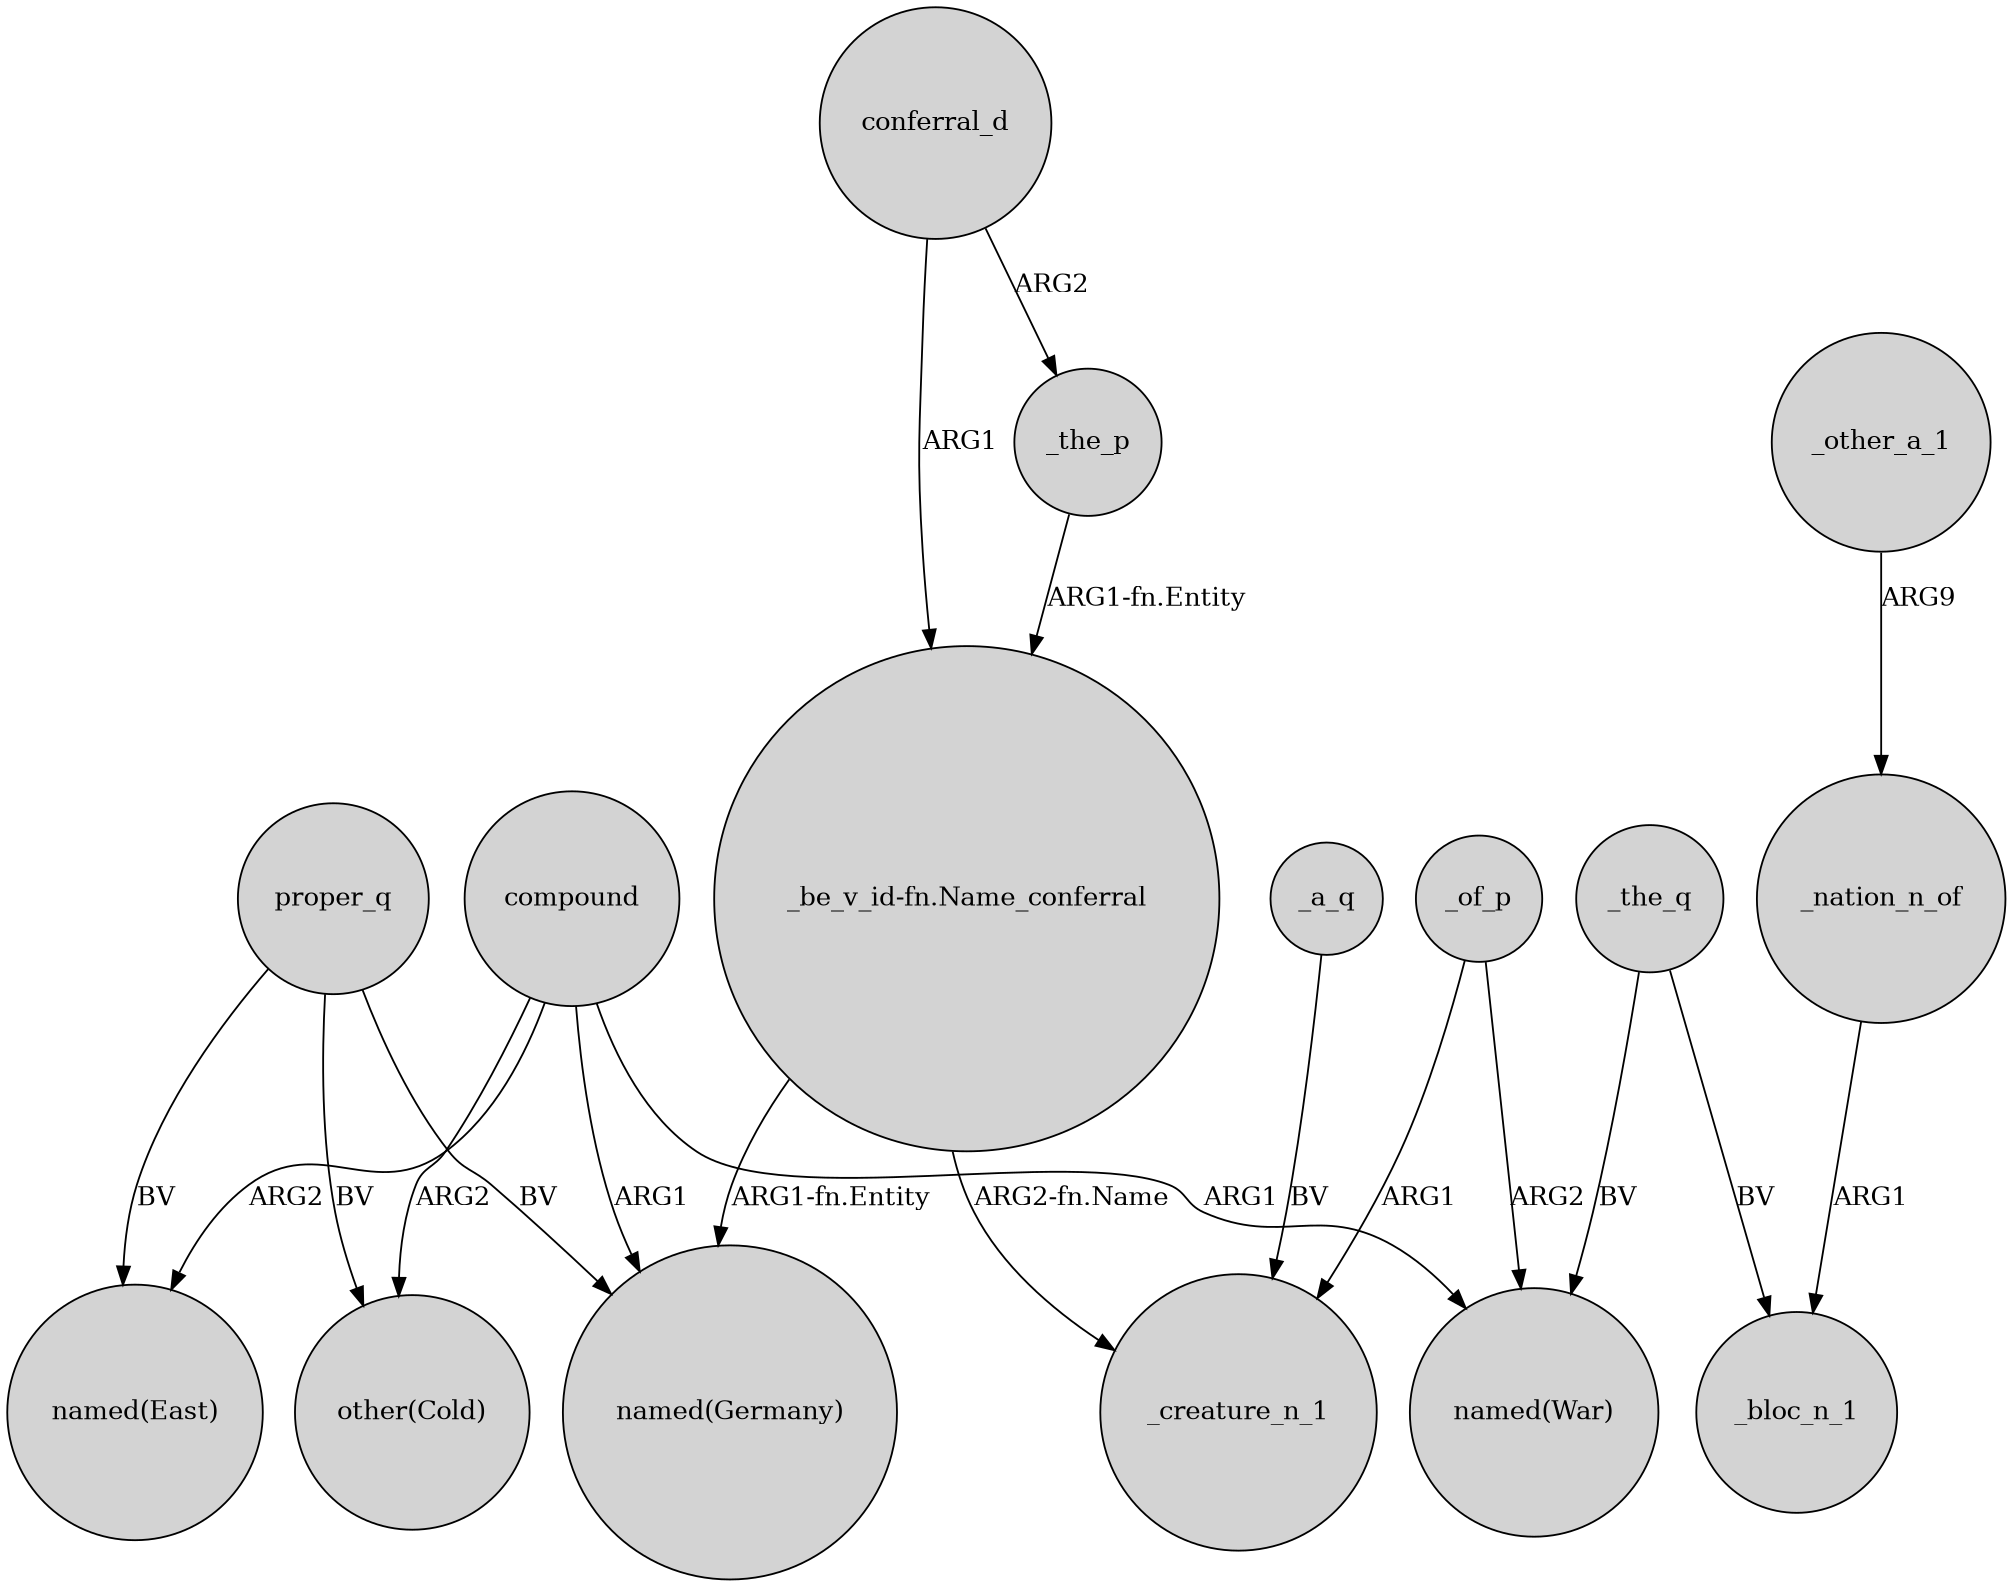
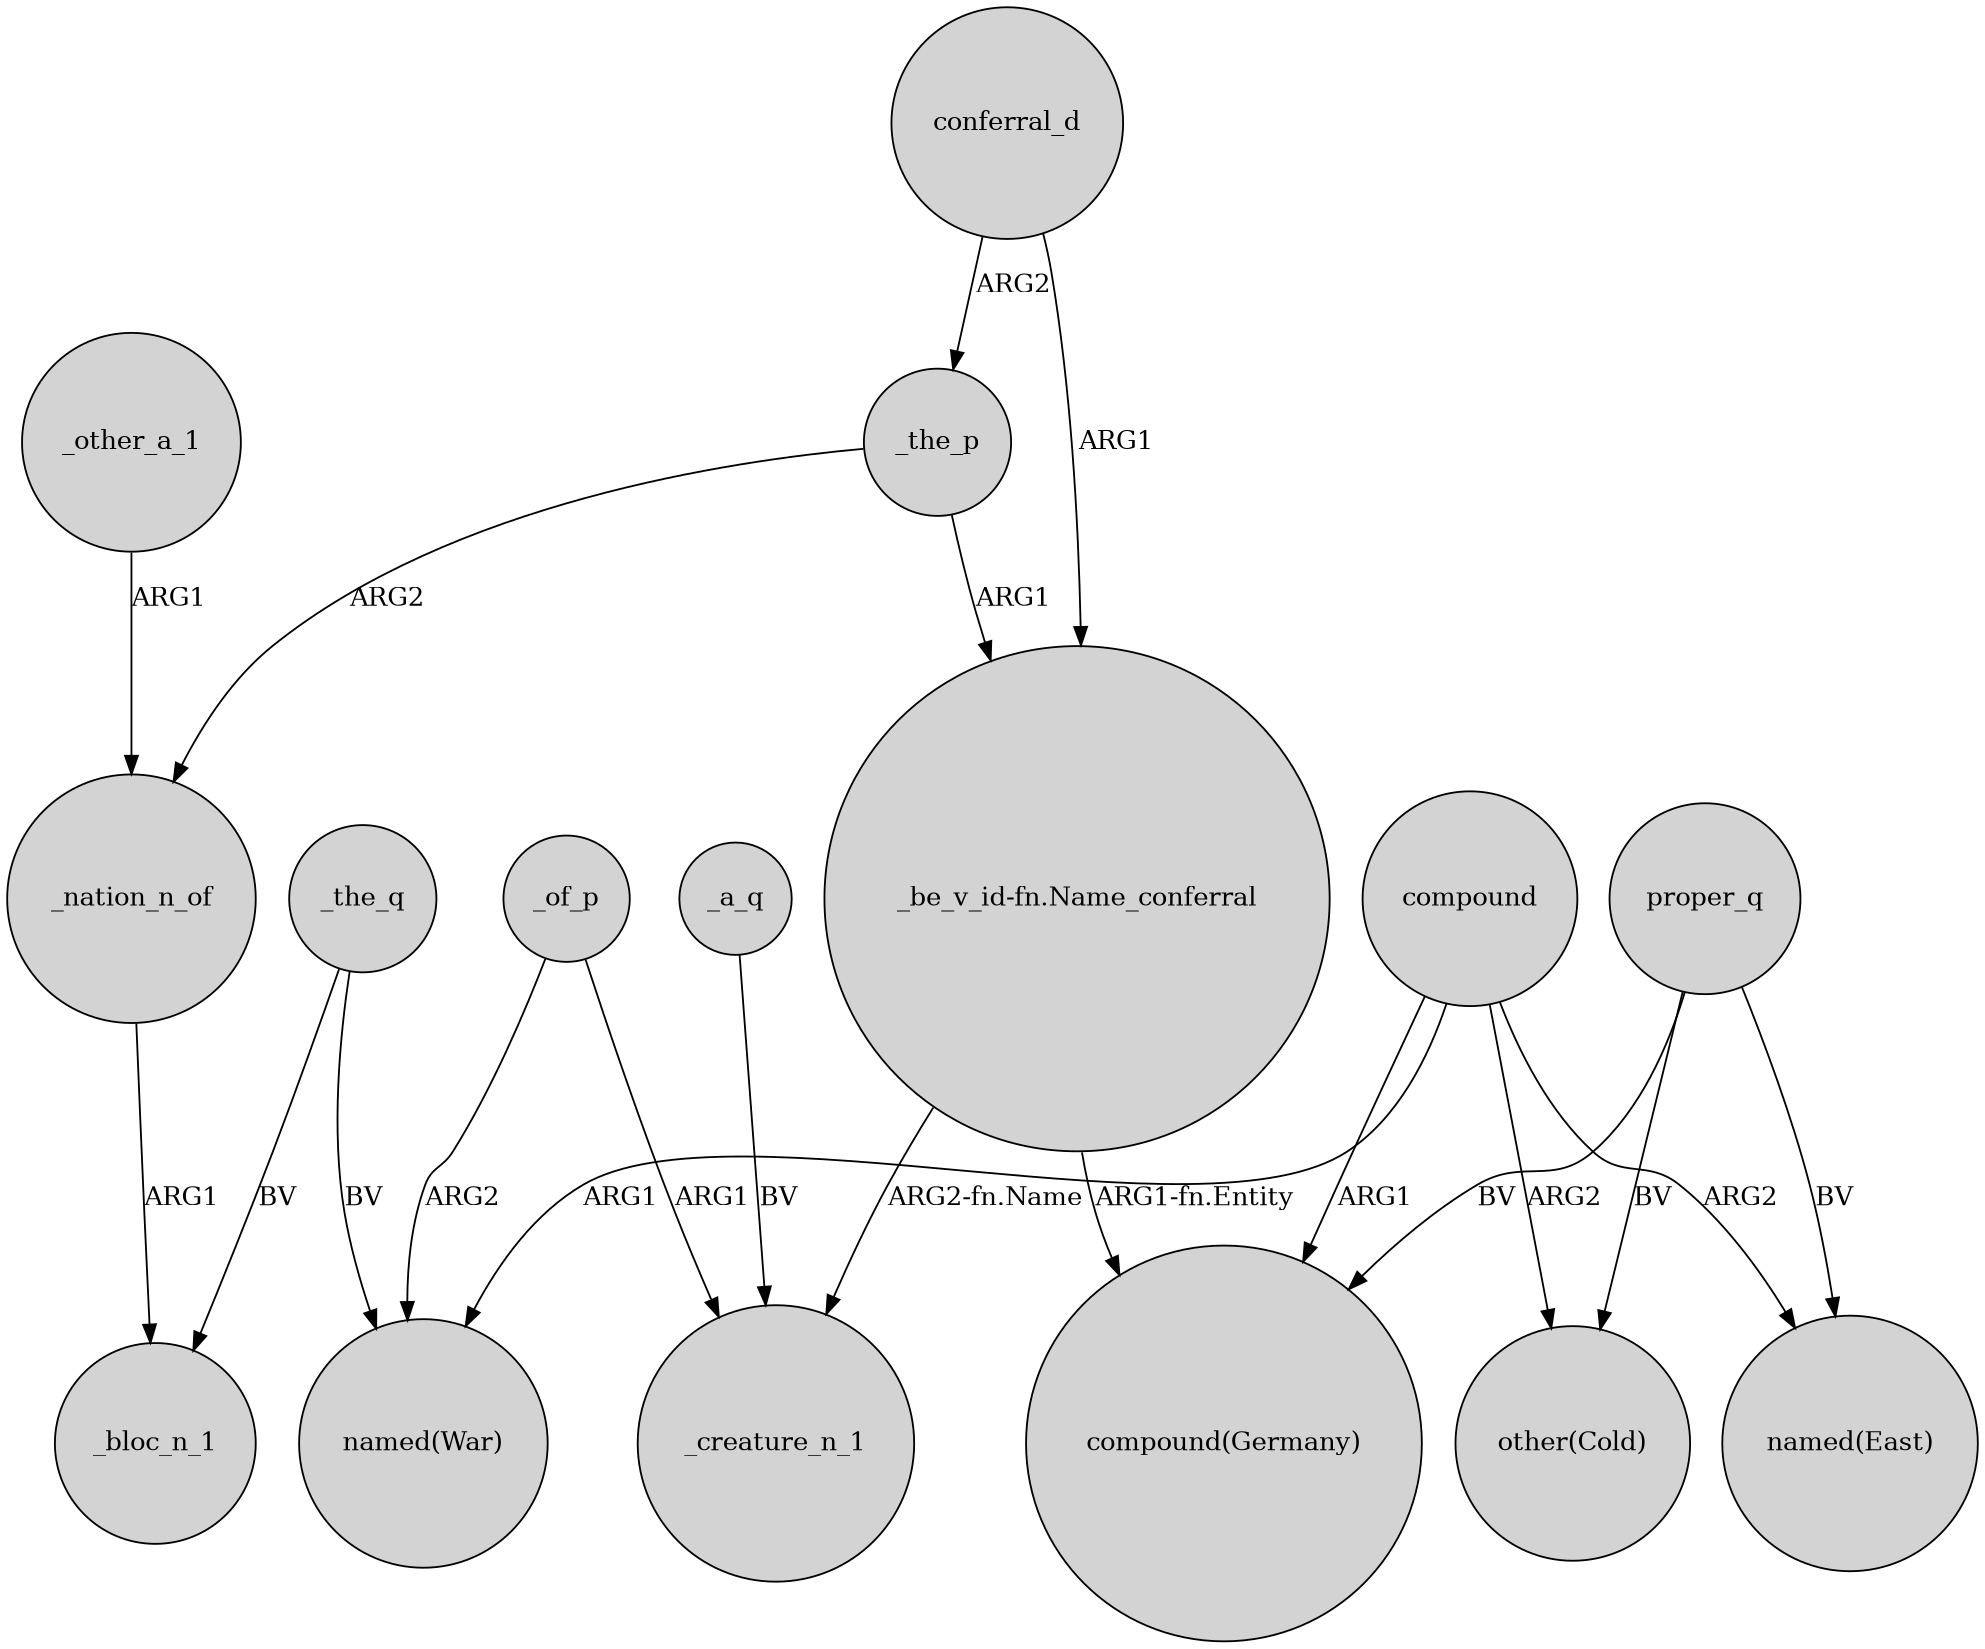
none -> (483, 532)
(1148, 599) -> (1014, 599)
(1919, 599) -> (169, 599)
(730, 1412) -> (1224, 1443)
